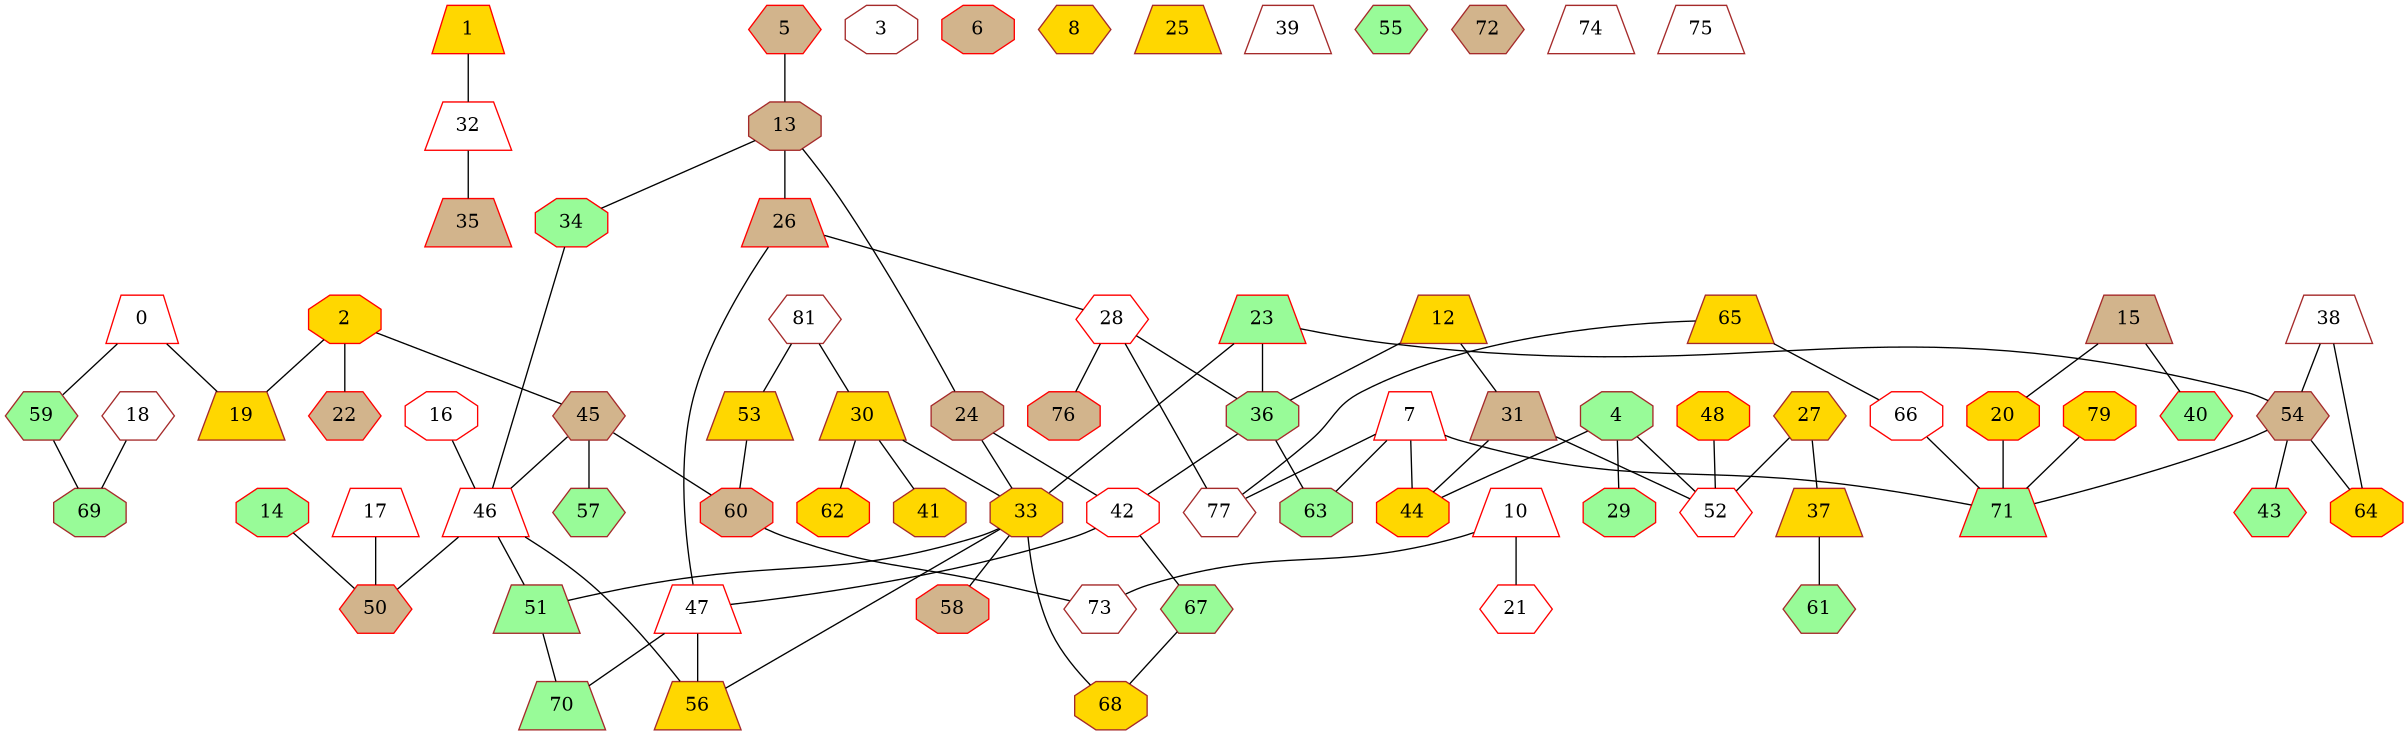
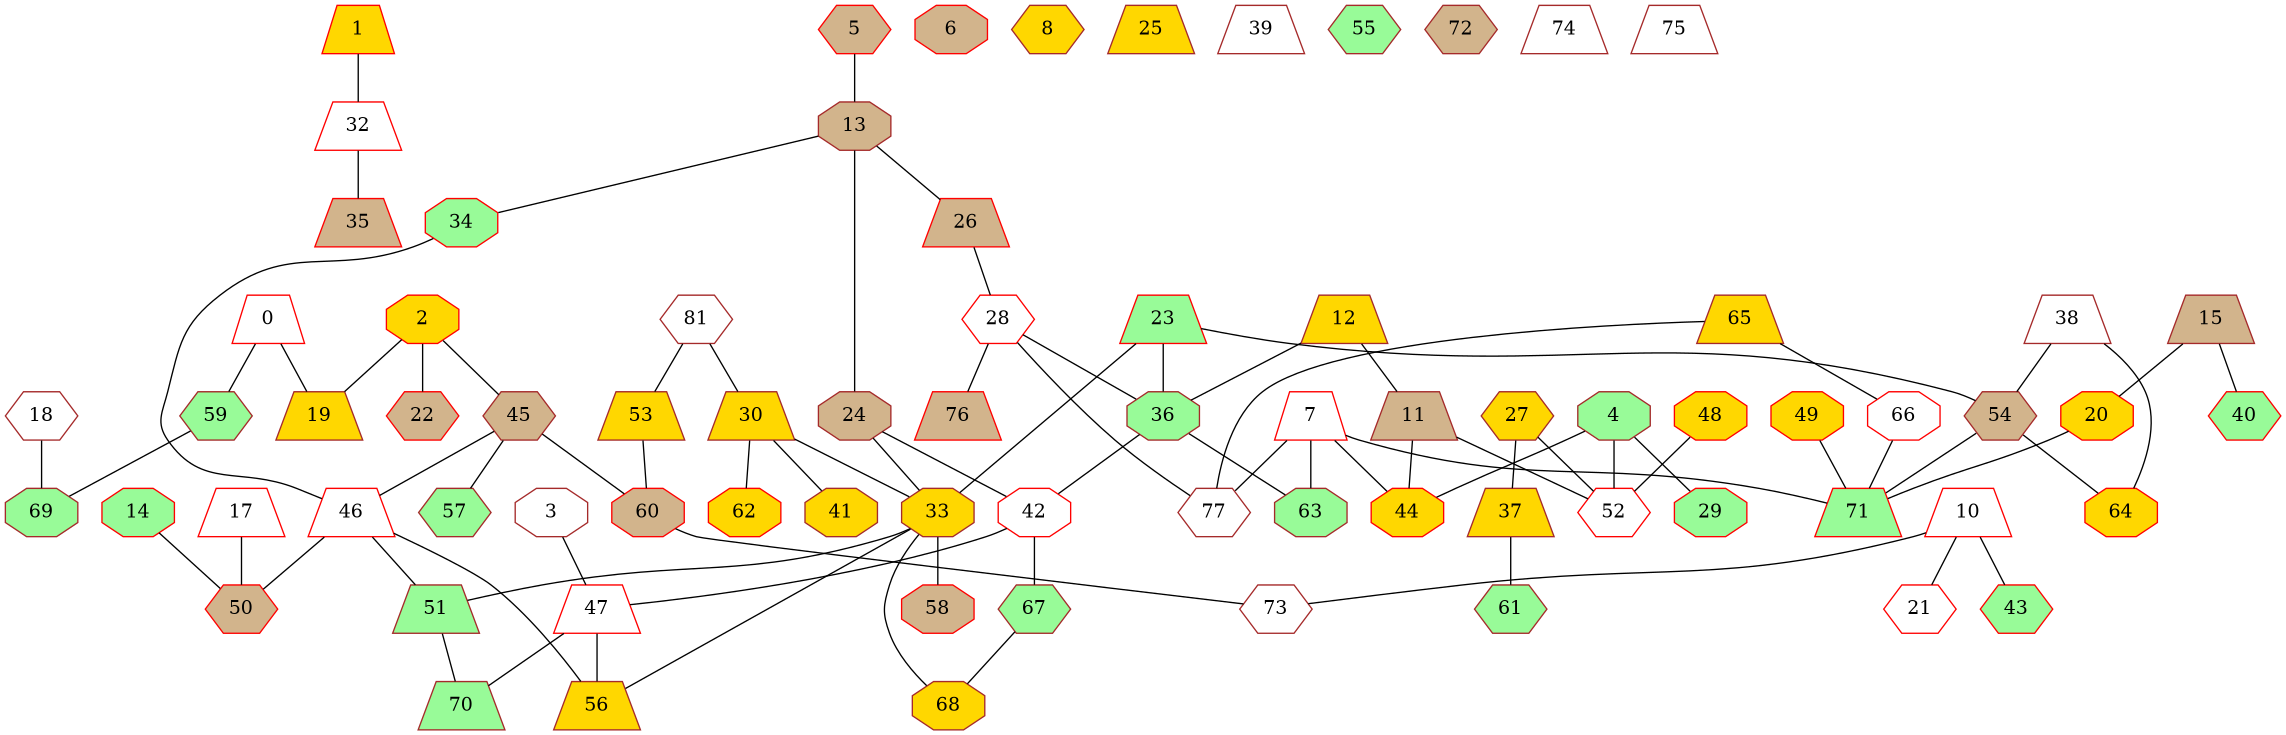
(691, 407) -> (574, 561)
(441, 416) -> none
(1064, 416) -> (958, 416)
(1513, 416) -> (1414, 416)
(2100, 416) -> (1807, 416)
(2282, 464) -> (1992, 561)
